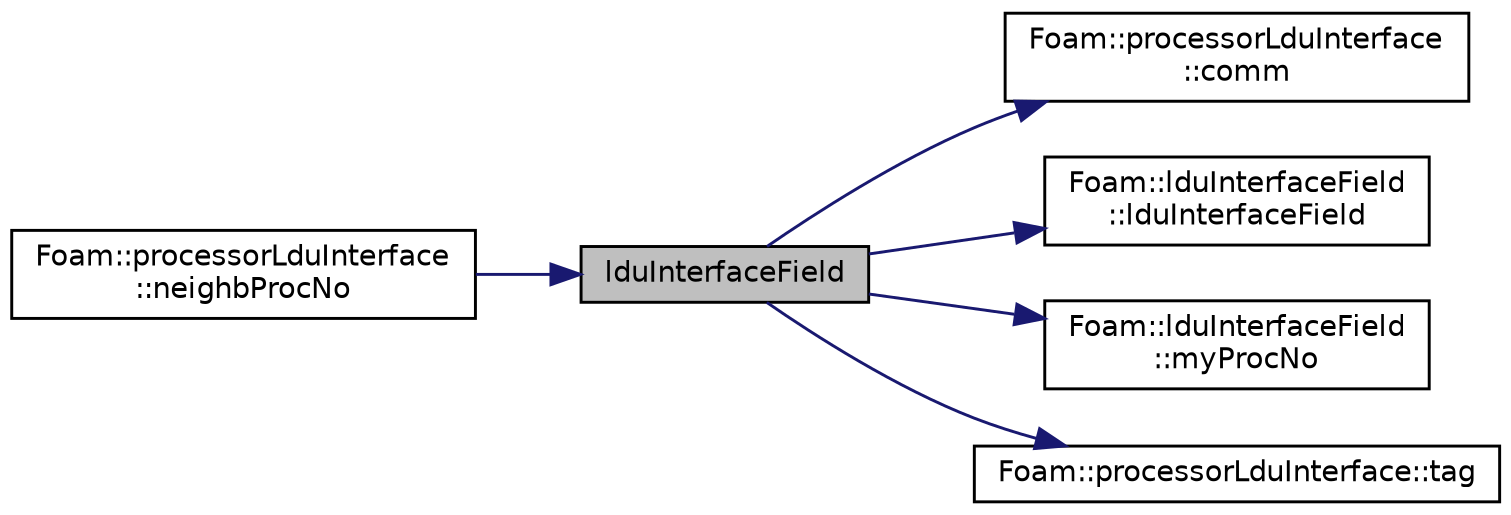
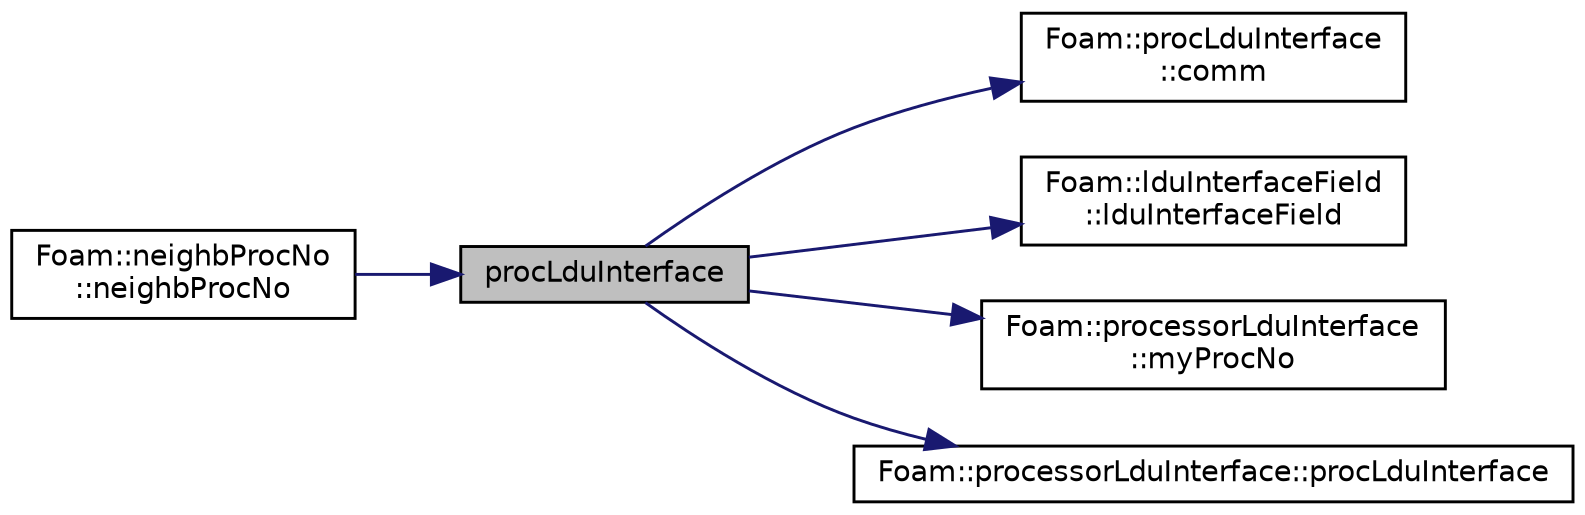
(1237, 57) -> (1214, 57)
(244, 274) -> (183, 274)
(725, 274) -> (605, 274)
(1237, 345) -> (1214, 345)
(1237, 474) -> (1214, 474)
